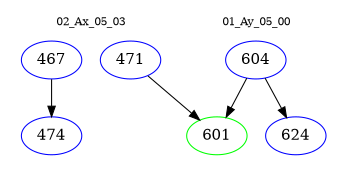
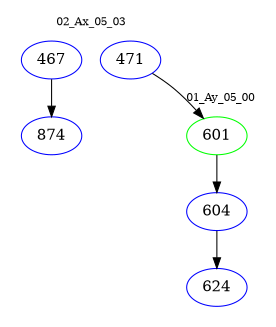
(239, 93) -> (217, 169)
(52, 136) -> (52, 136)
